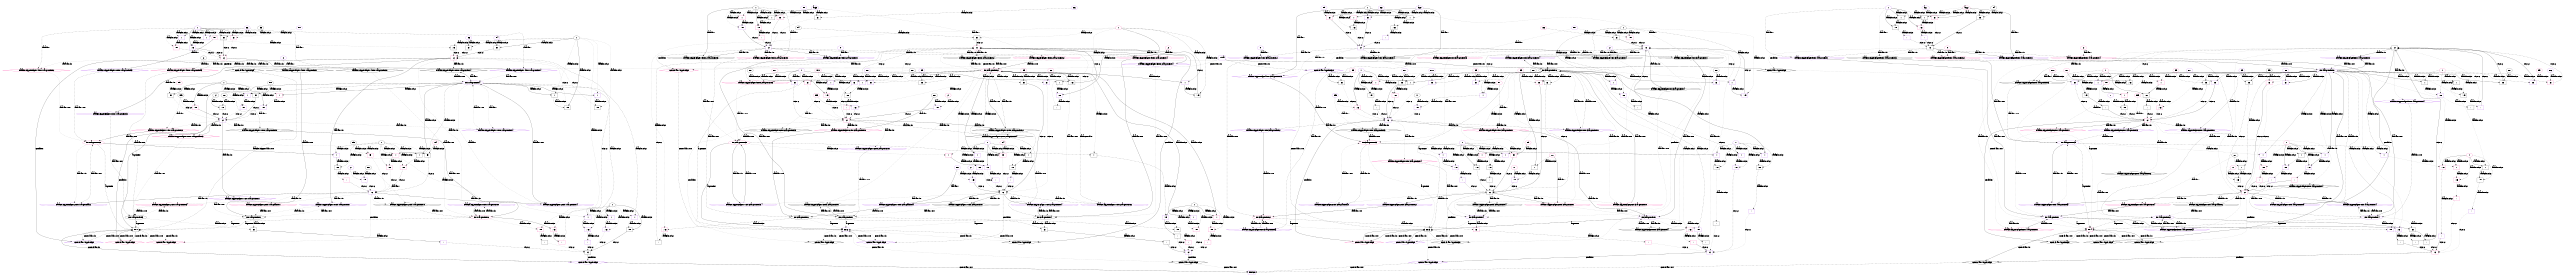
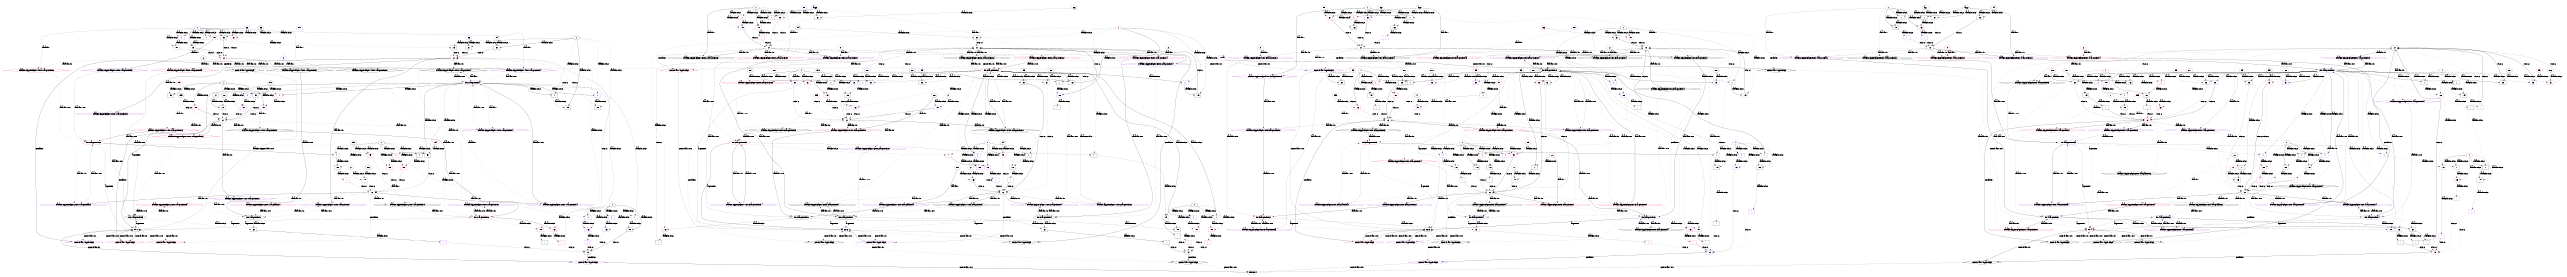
(2221, 81) -> none
(1314, 107) -> (1264, 103)
(1000, 136) -> none
(1999, 136) -> (1999, 136)
